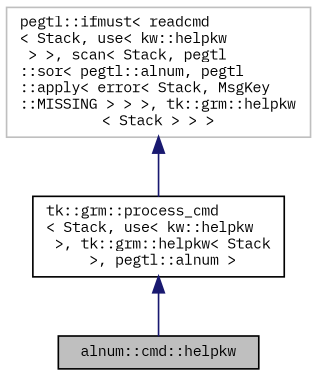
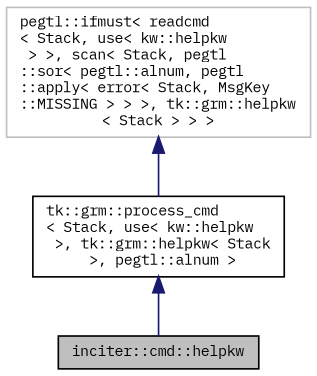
(159, 352) -> (159, 352)
